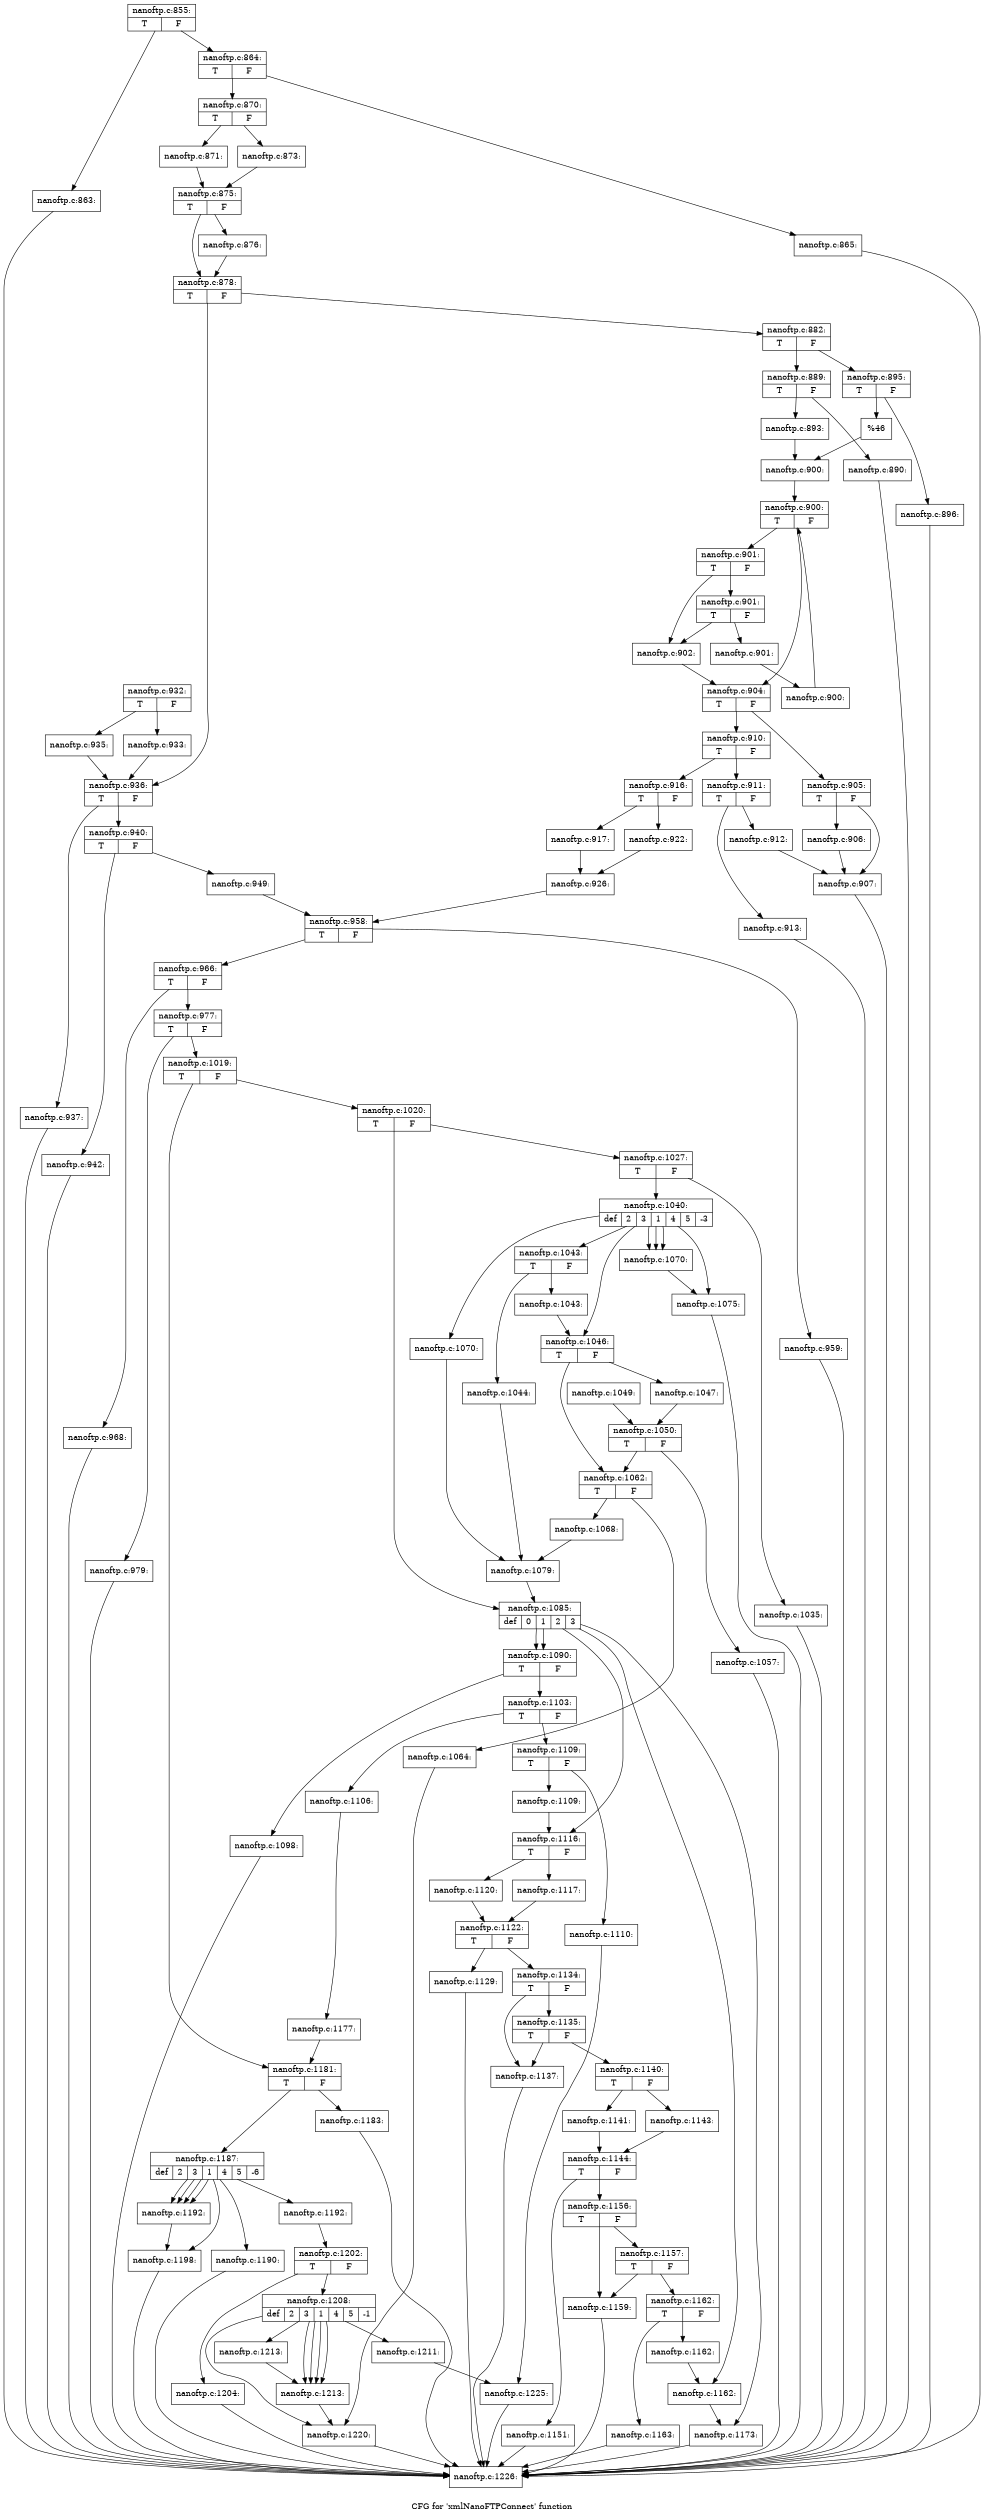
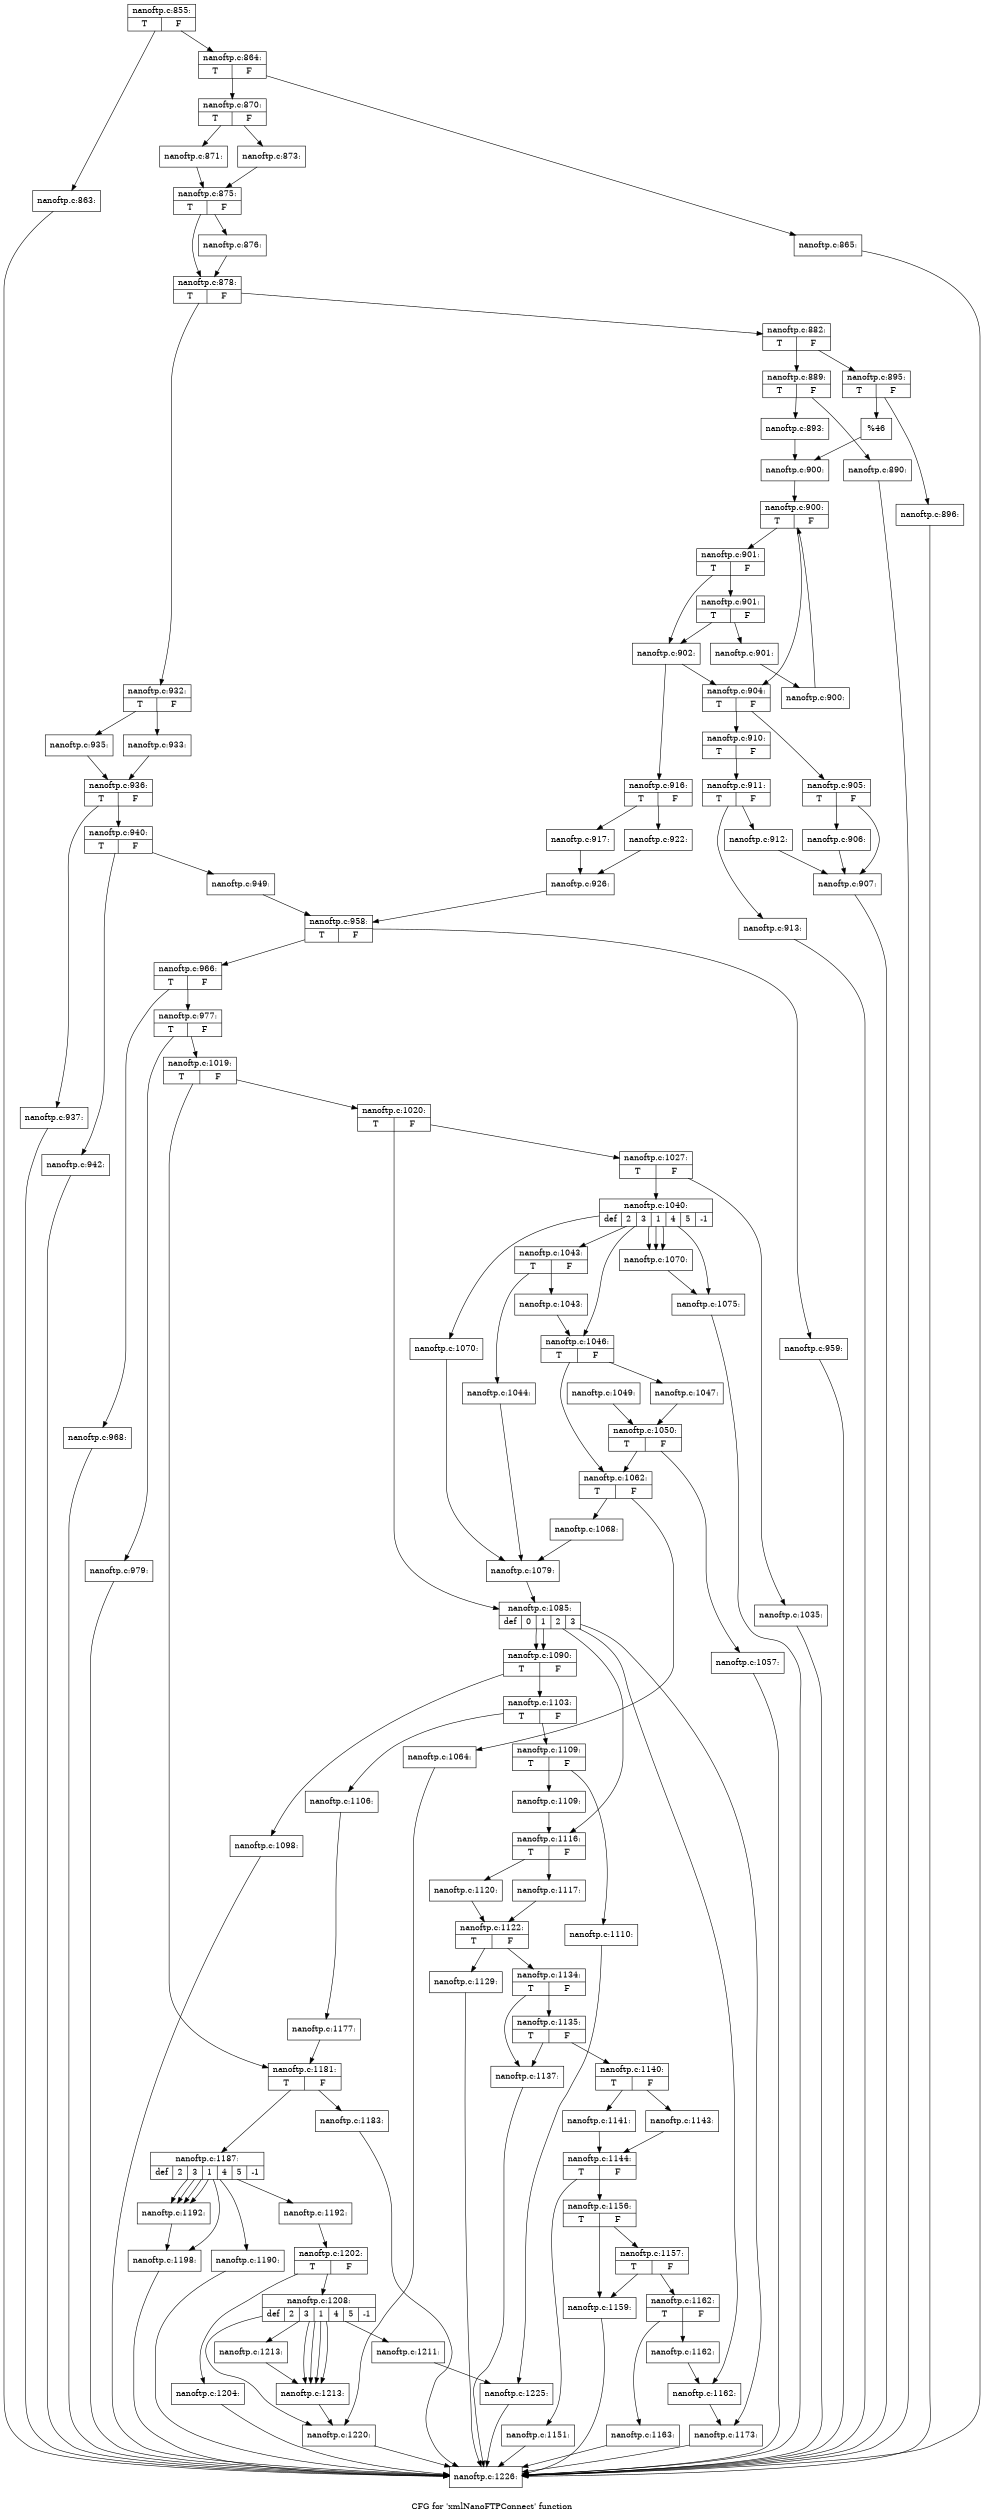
(207, 556) -> (171, 489)
(700, 768) -> (663, 719)
(704, 1219) -> (704, 1219)
(255, 2172) -> (255, 2172)
